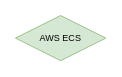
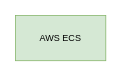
(60, 38) -> (60, 38)
